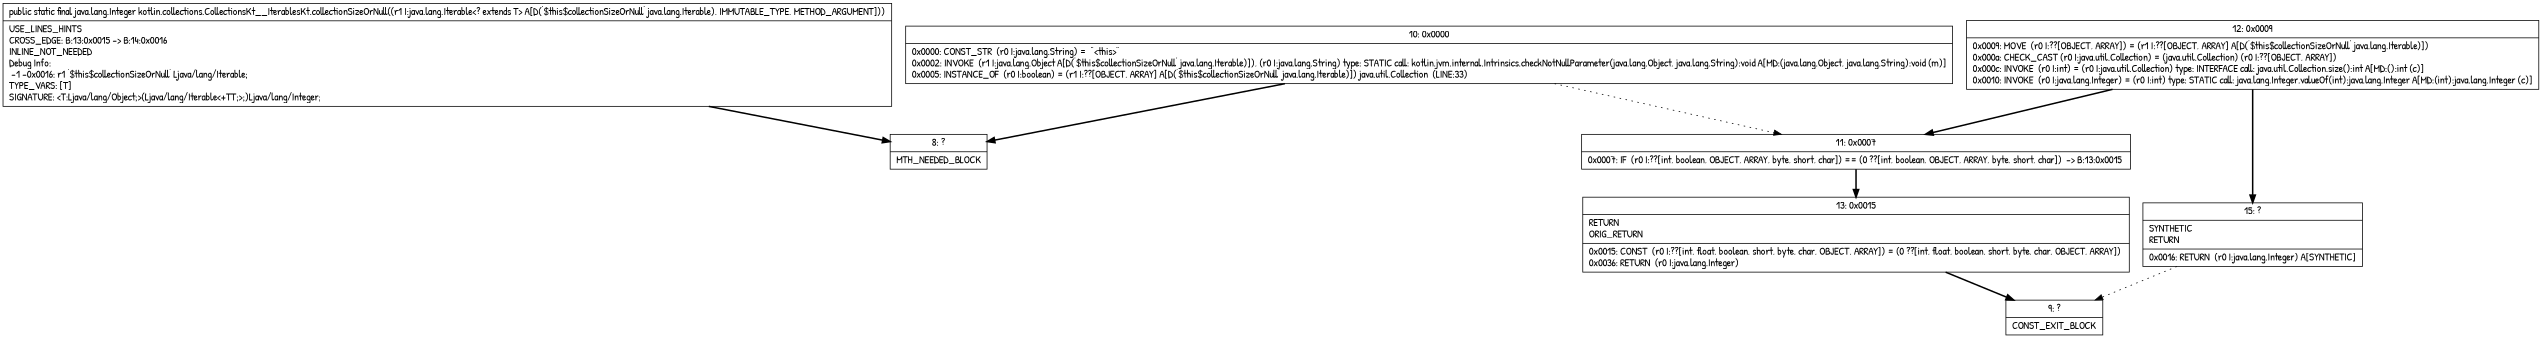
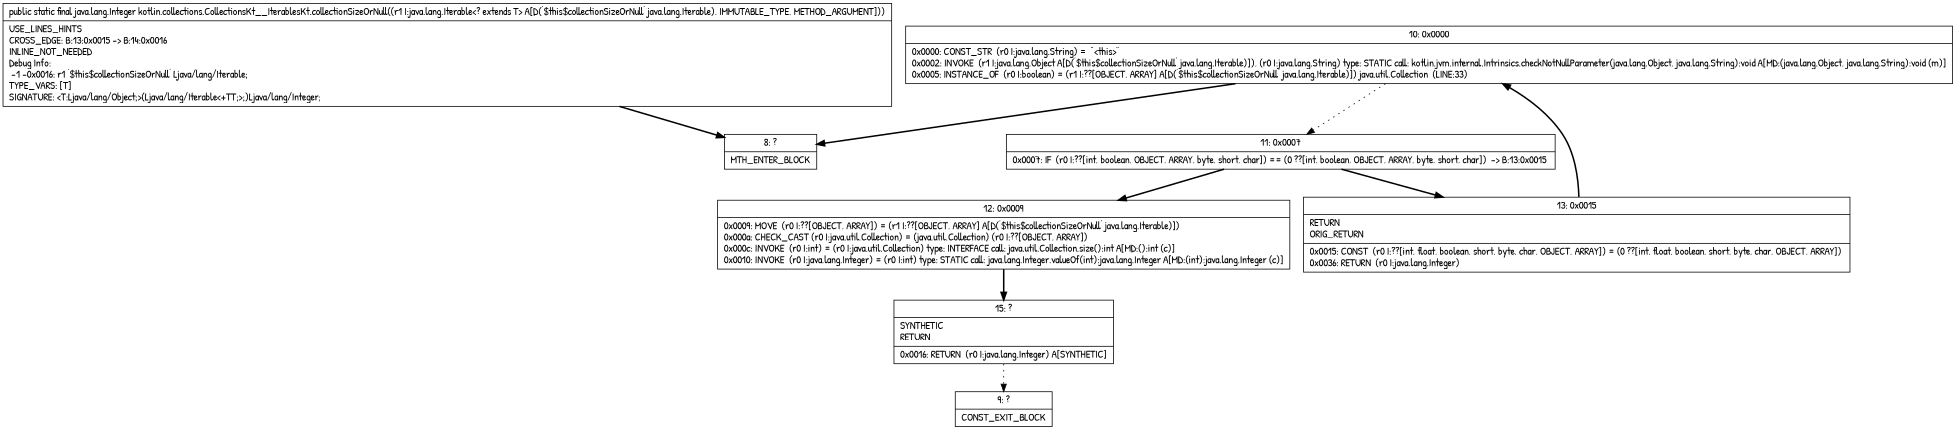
(2023, 111) -> (1175, 184)
(939, 160) -> (771, 160)
(1976, 285) -> (1561, 132)
